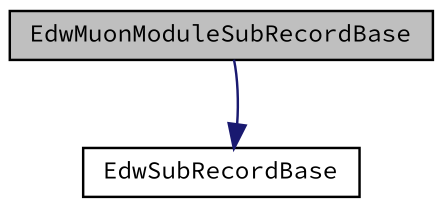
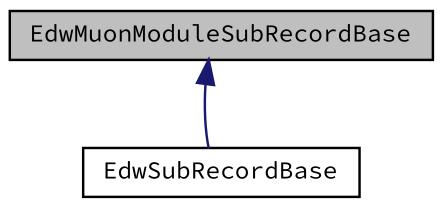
(238, 92) -> (205, 116)
